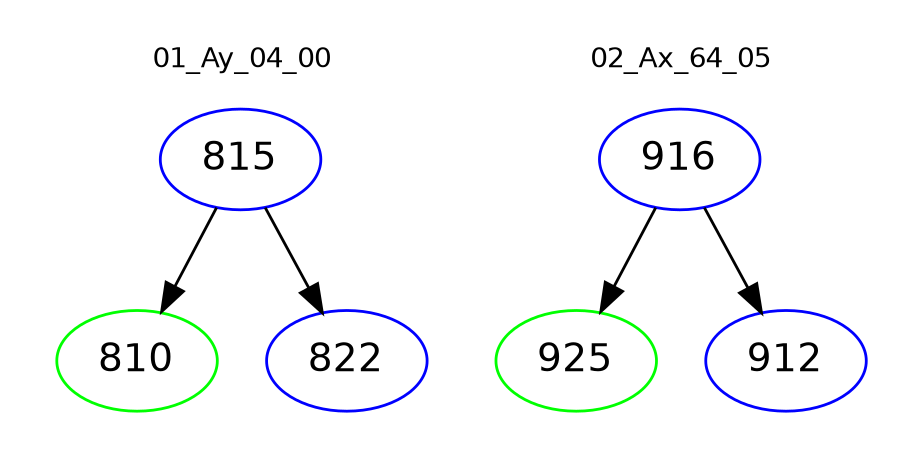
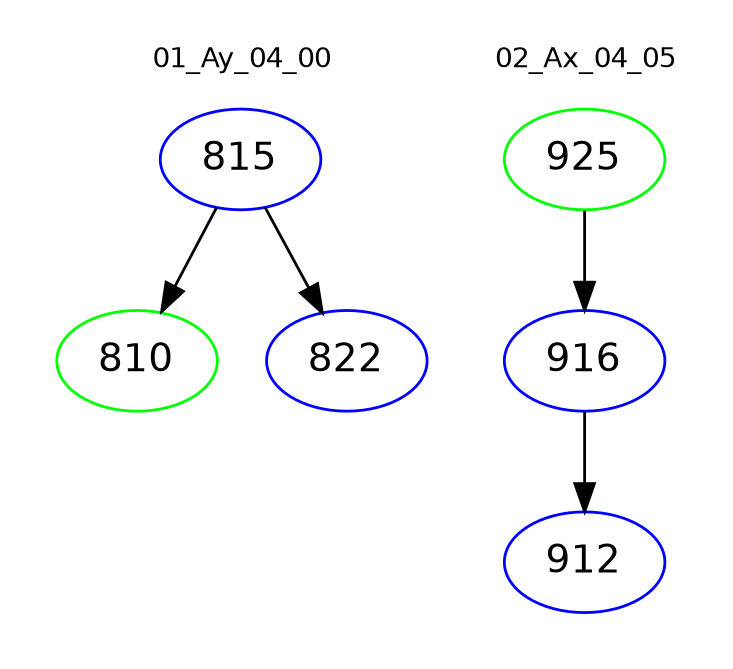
(681, 60) -> (586, 60)
(635, 247) -> (585, 246)
